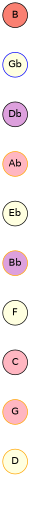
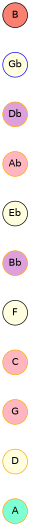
(15, 114) -> (15, 114)
(15, 362) -> (15, 362)
none -> (15, 511)
